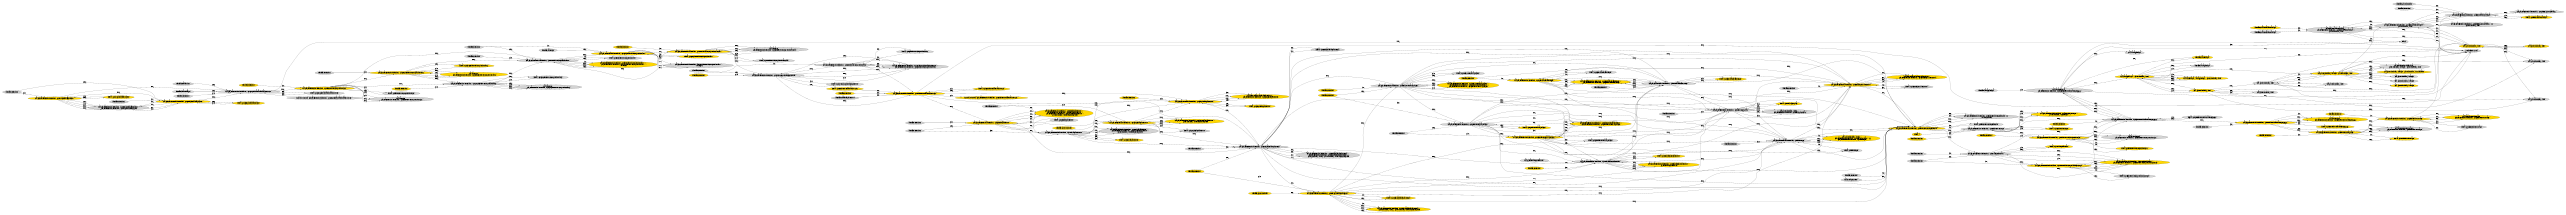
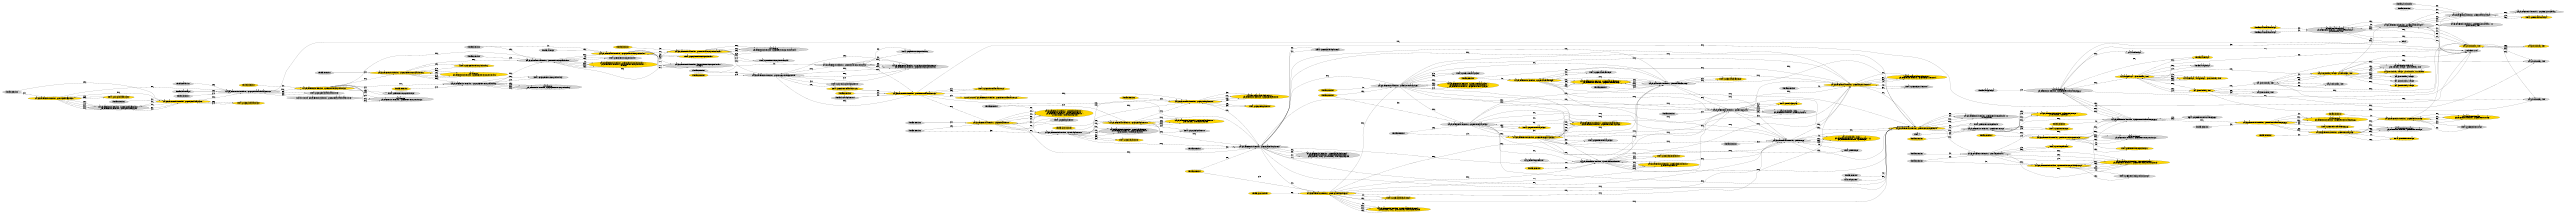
(2135, 53) -> (2135, 53)
(845, 98) -> (845, 98)
(1917, 134) -> (1917, 134)
